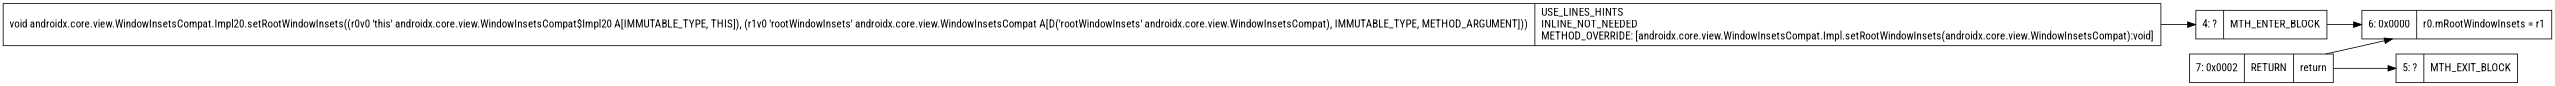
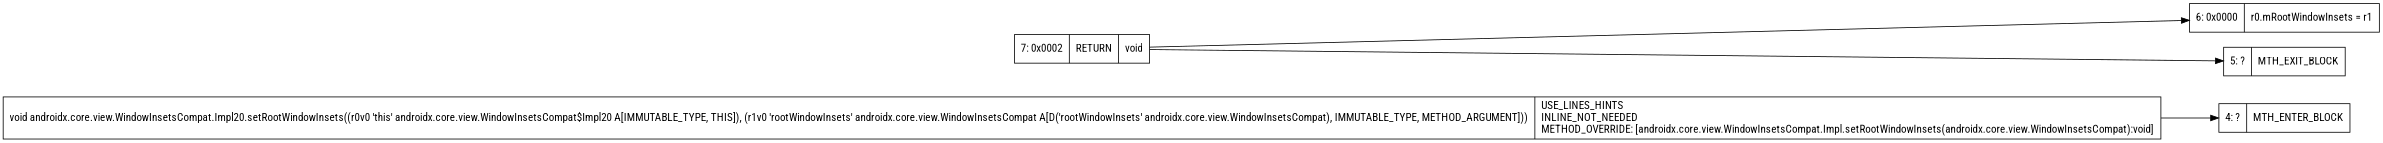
(2340, 25) -> none
(2313, 68) -> (1134, 48)
